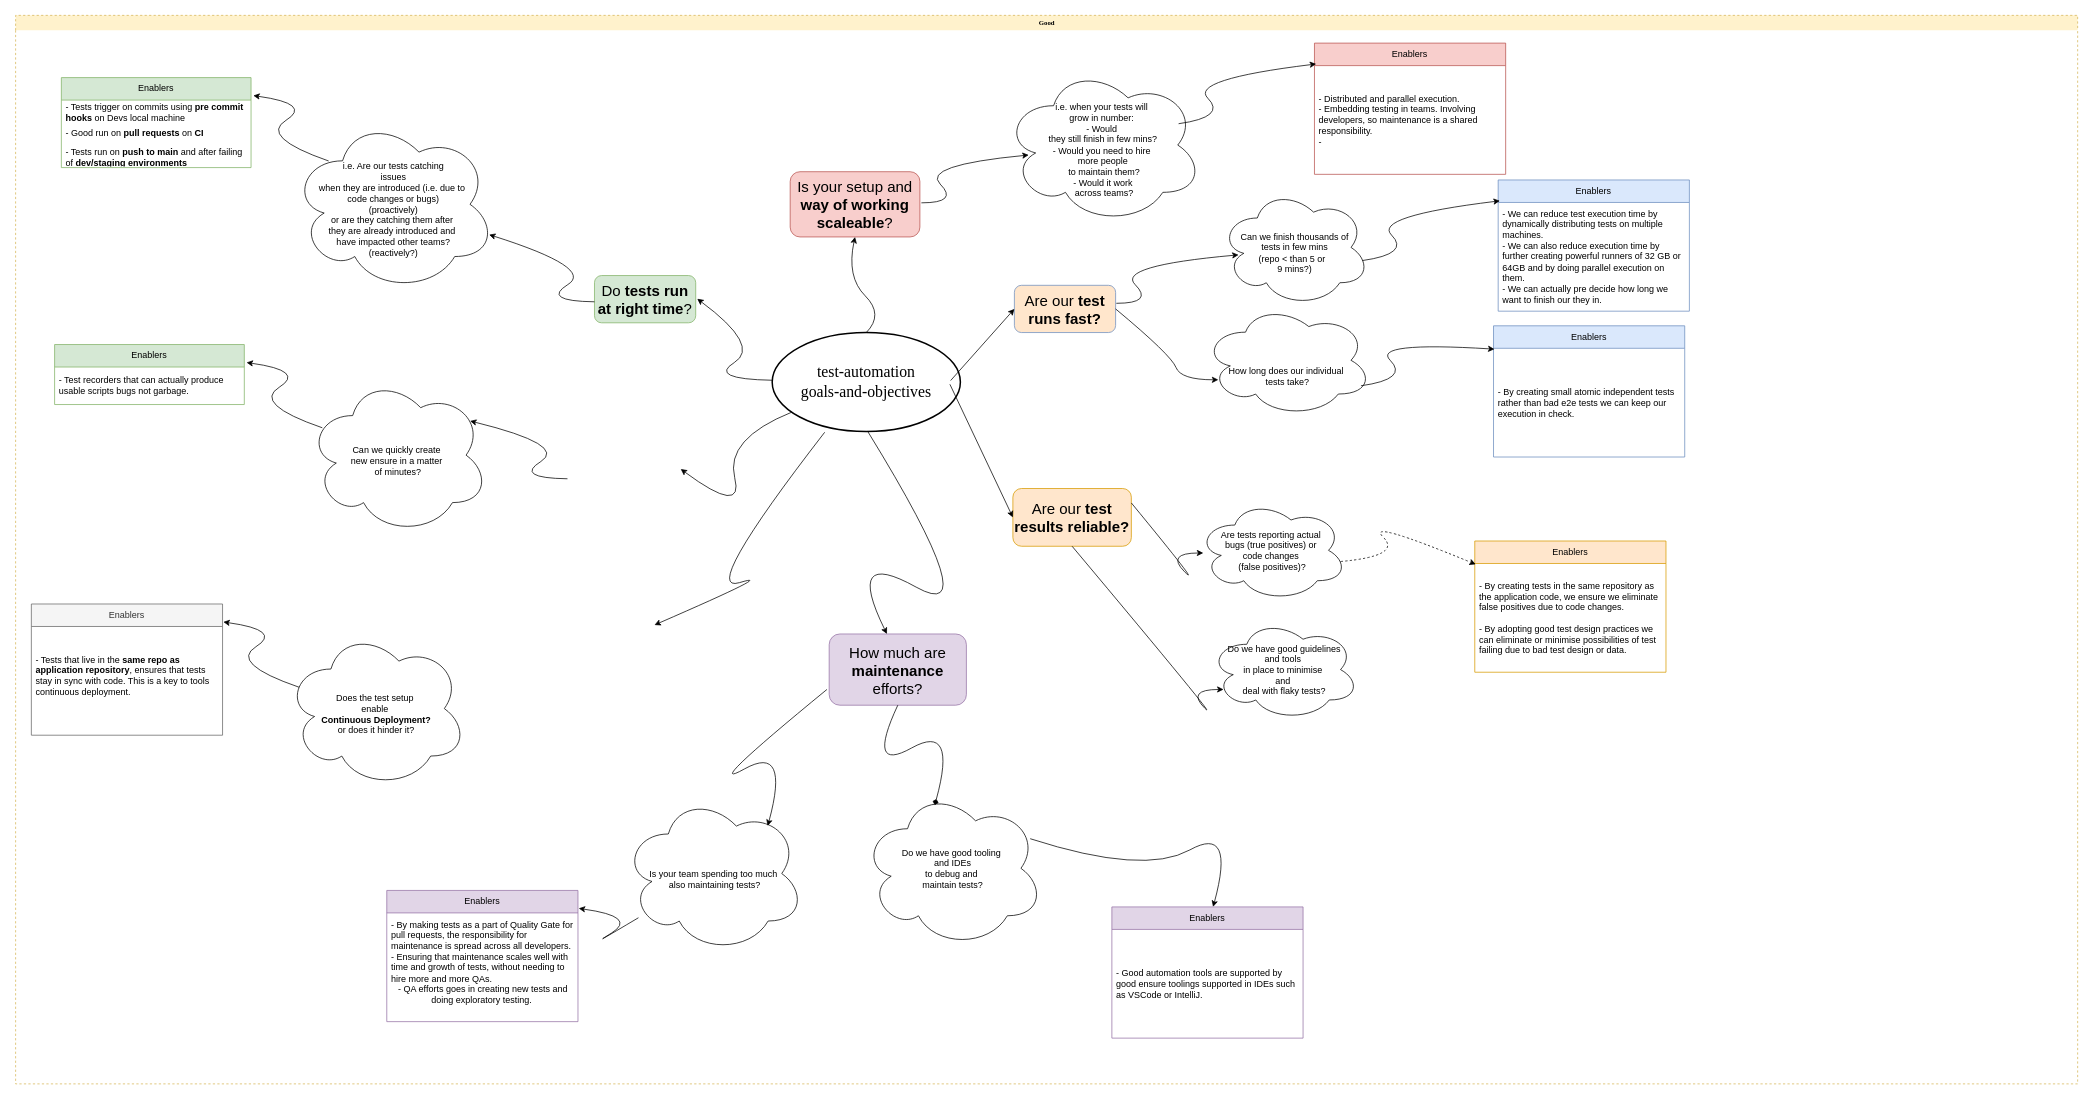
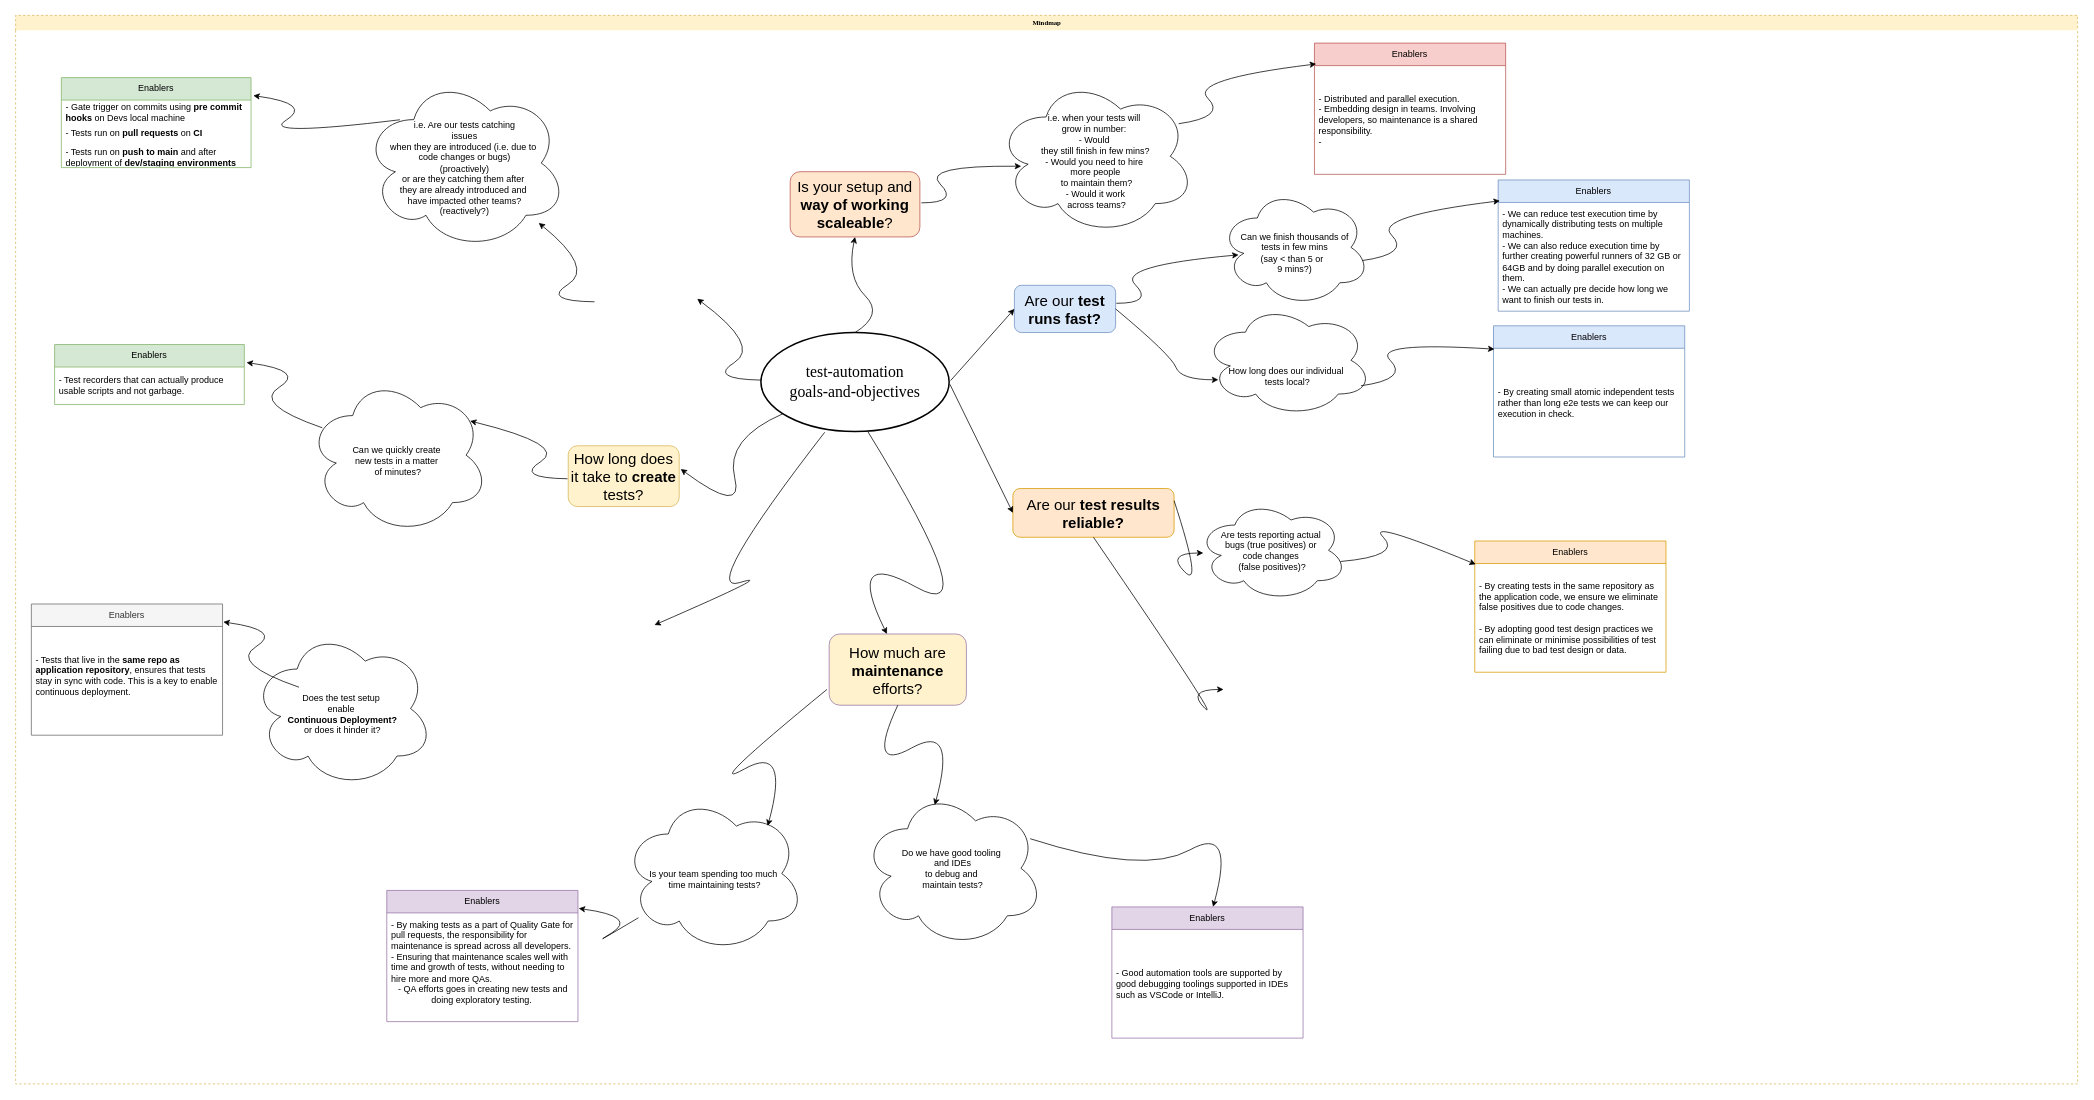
(1047, 23) -> (1047, 23)
(157, 111) -> (157, 111)
(1411, 120) -> (1411, 120)
(142, 134) -> (144, 134)
(1103, 145) -> (1096, 156)
(157, 156) -> (157, 156)
(393, 204) -> (465, 163)
(855, 204) -> (855, 204)
(1295, 248) -> (1295, 248)
(1595, 257) -> (1595, 257)
(645, 299) -> none
(1065, 309) -> (1065, 309)
(1288, 360) -> (1288, 360)
(866, 382) -> (855, 382)
(150, 386) -> (150, 386)
(1590, 403) -> (1590, 403)
(398, 456) -> (398, 456)
none -> (624, 476)
(1072, 518) -> (1094, 513)
(1397, 535) -> (1397, 535)
(898, 670) -> (898, 670)
(1284, 670) -> none
(128, 681) -> (128, 681)
(376, 709) -> (342, 709)
(937, 798) -> (937, 799)
(714, 874) -> (714, 874)
(1208, 984) -> (1208, 984)
